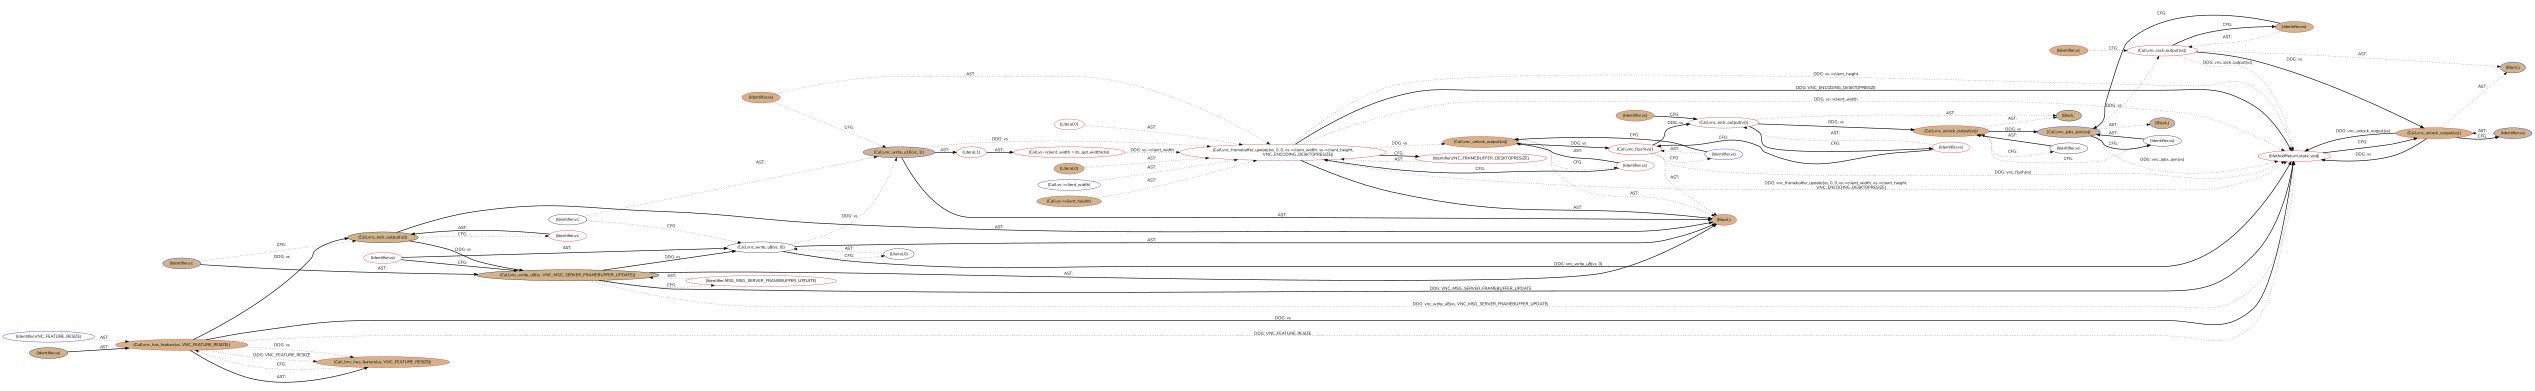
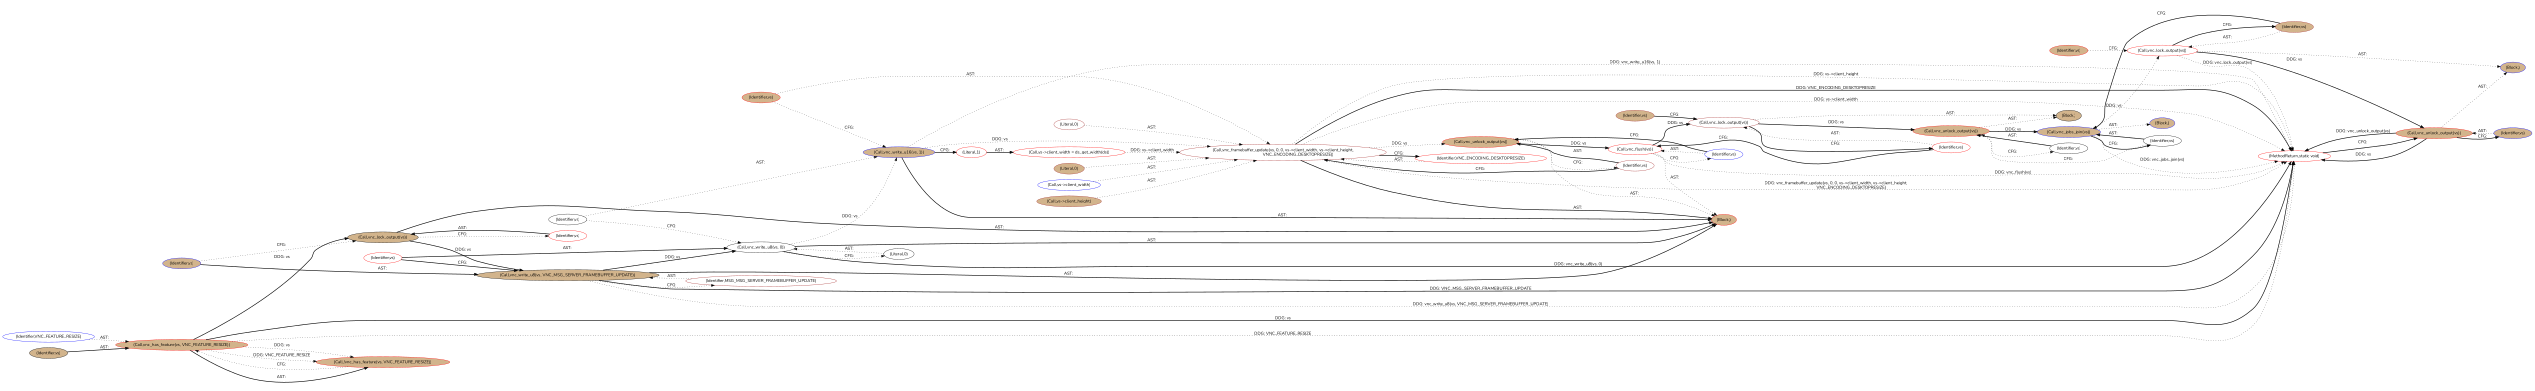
none -> (1611, 65)
(946, 150) -> (946, 150)
(1481, 158) -> (1481, 158)
